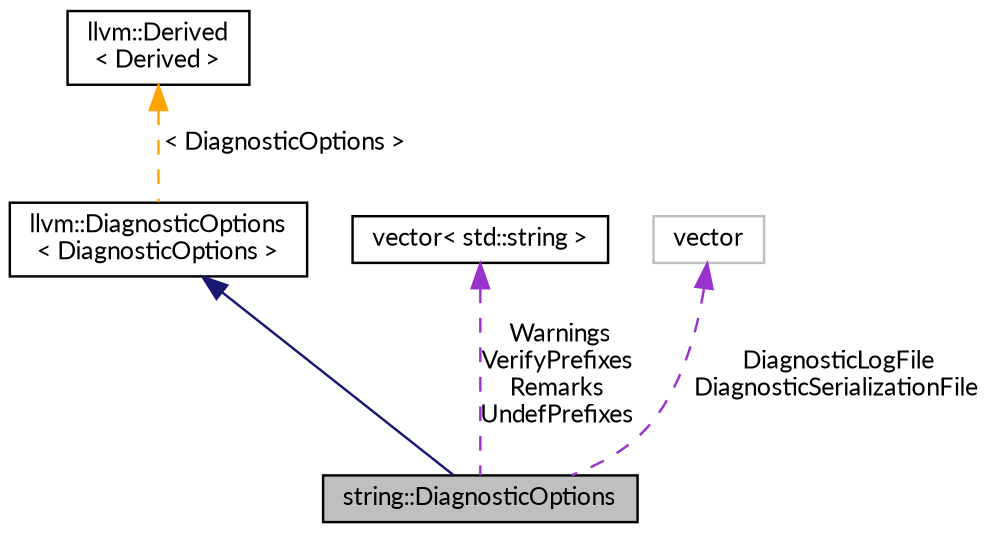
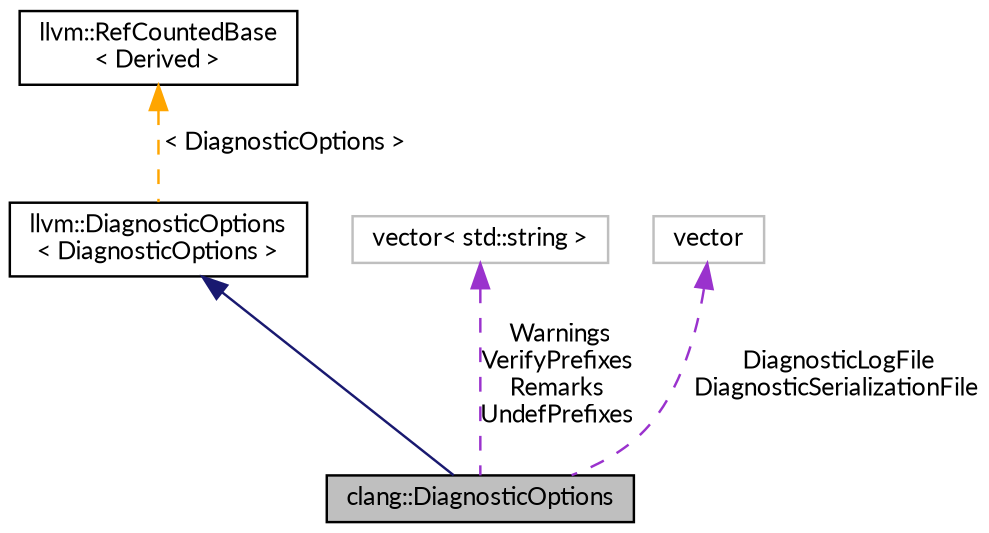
(158, 48) -> (158, 48)
(480, 240) -> (480, 240)
(480, 499) -> (480, 499)
